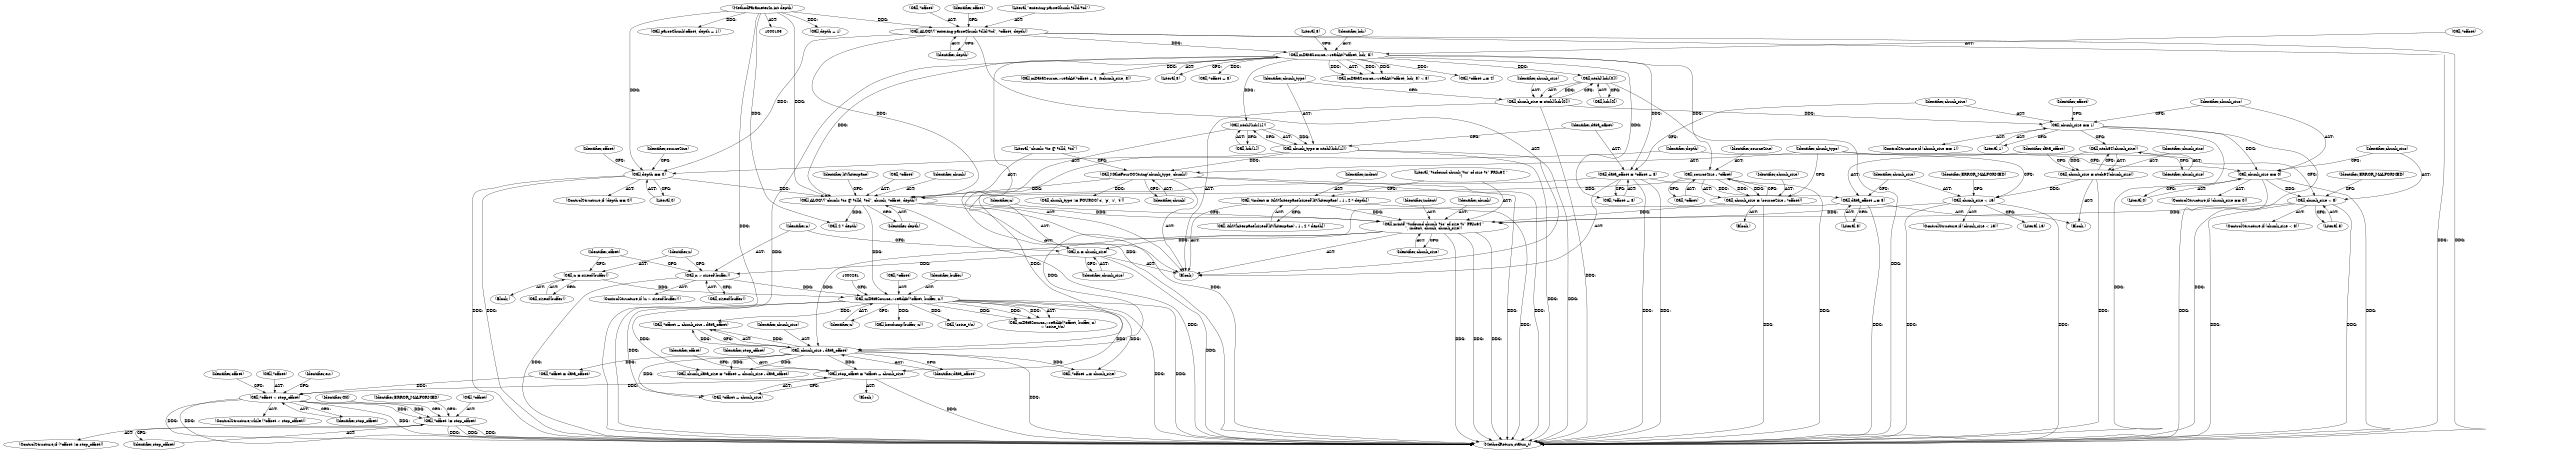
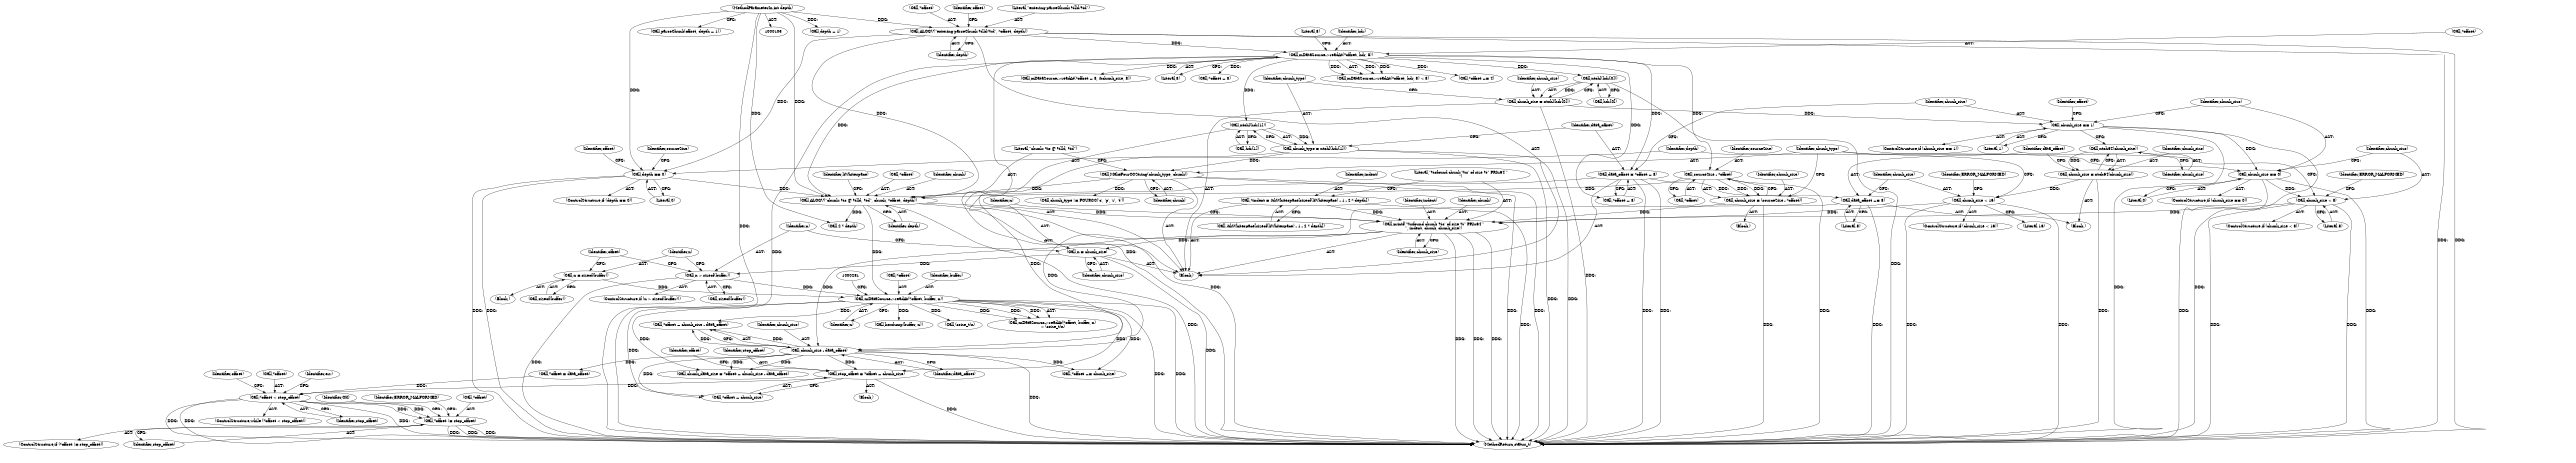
(732, 20) -> (732, 20)
